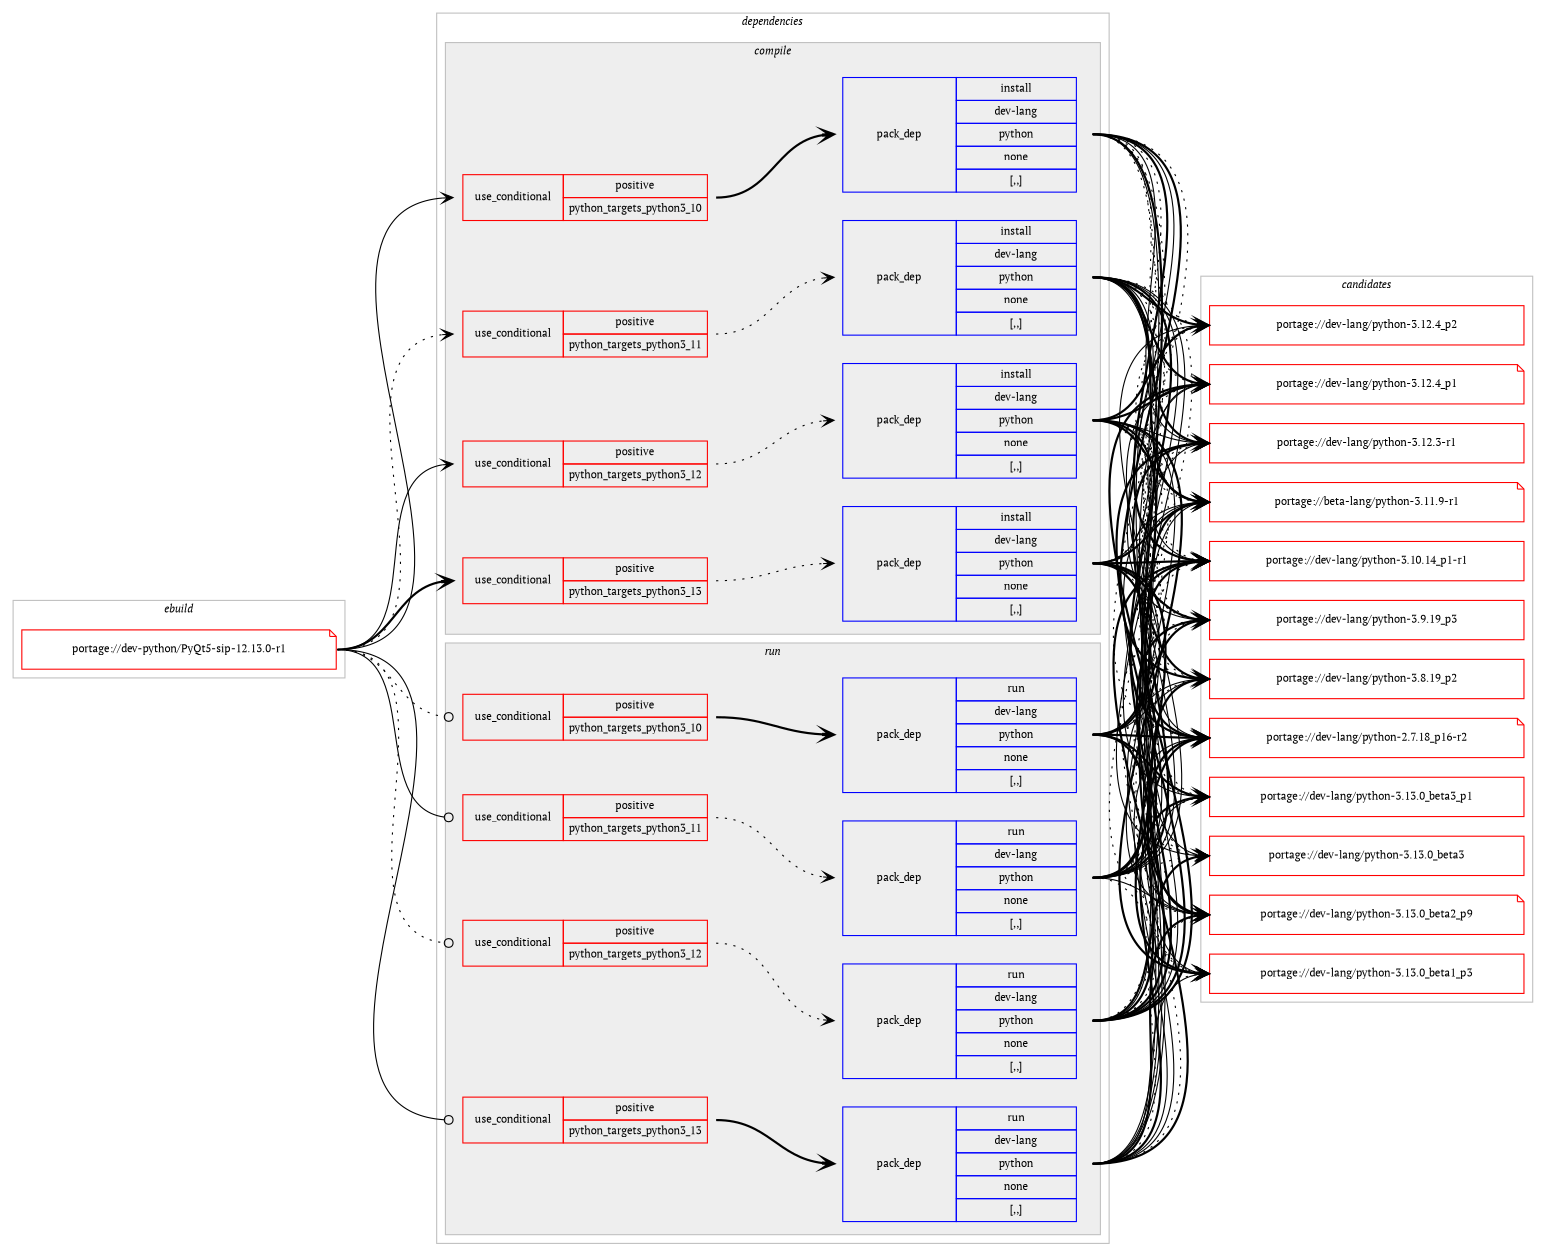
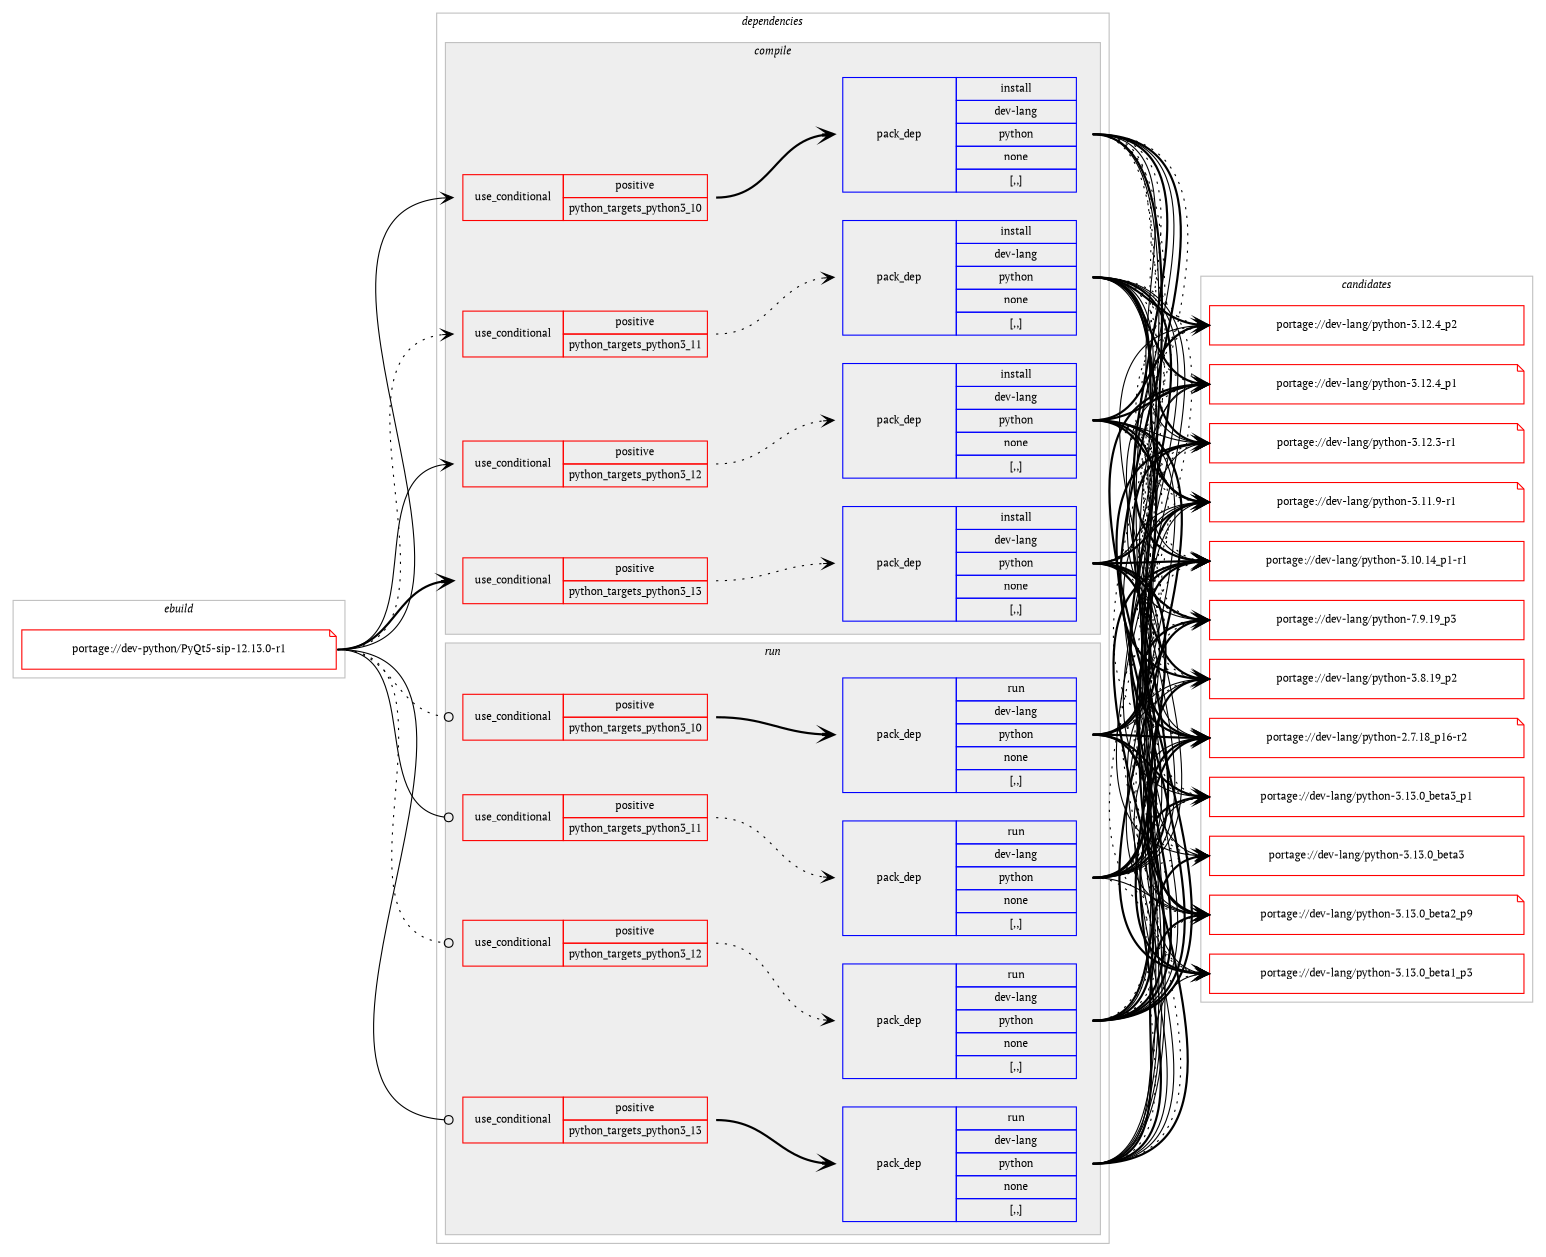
(1367, 443) -> (1367, 443)
(1367, 502) -> (1367, 502)
(1367, 620) -> (1367, 620)
